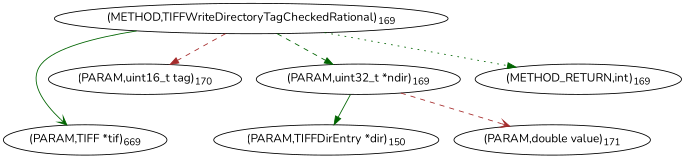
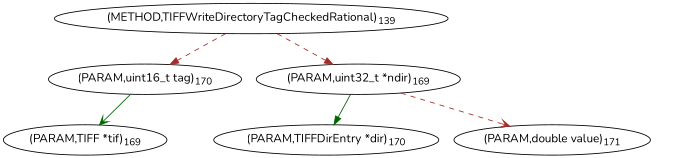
(387, 17) -> (387, 17)
(301, 47) -> (301, 47)
(56, 53) -> (118, 107)
(578, 79) -> none
(132, 139) -> (132, 139)
(397, 139) -> (397, 139)
